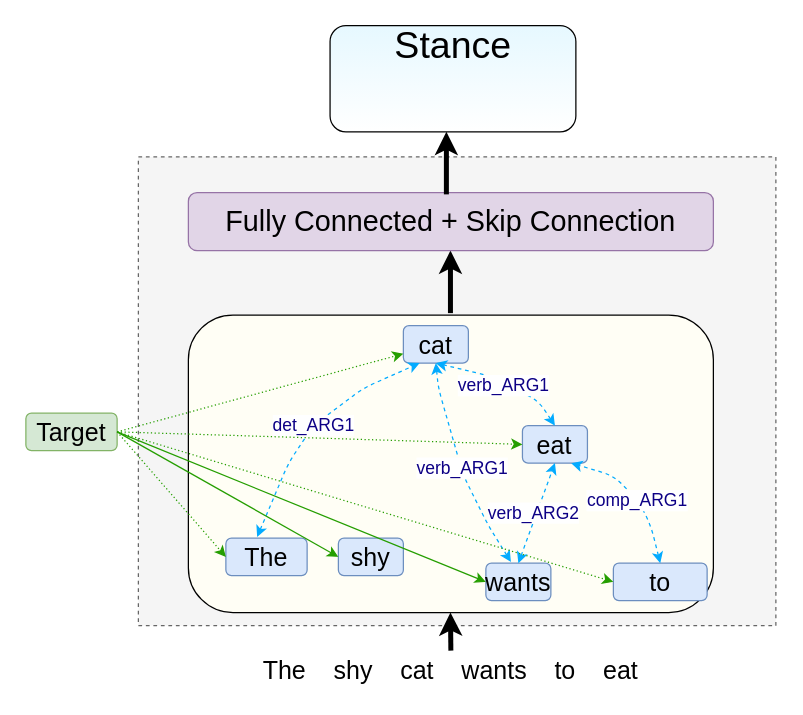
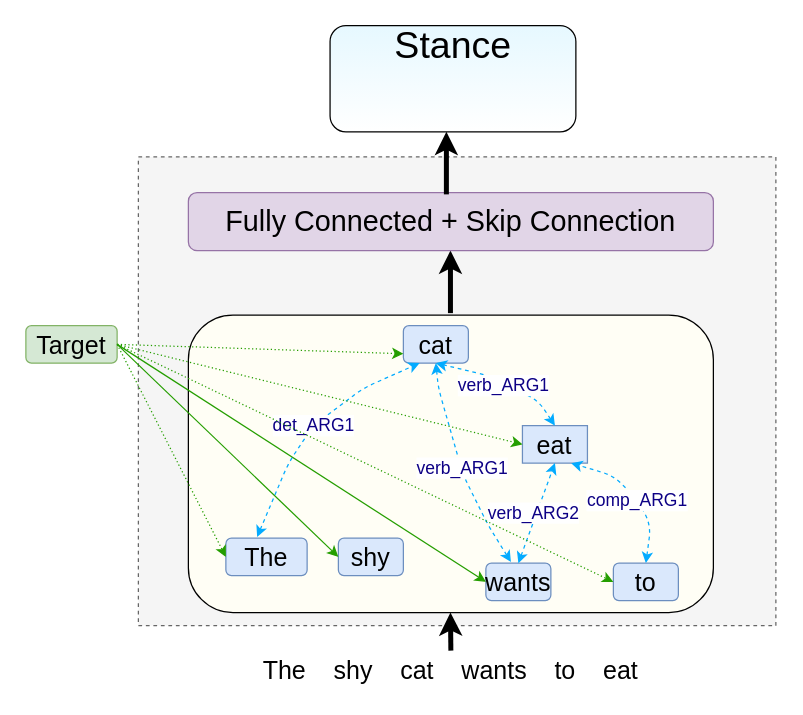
(71, 432) -> (71, 344)
(555, 444) -> (555, 444)
(660, 582) -> (646, 582)
